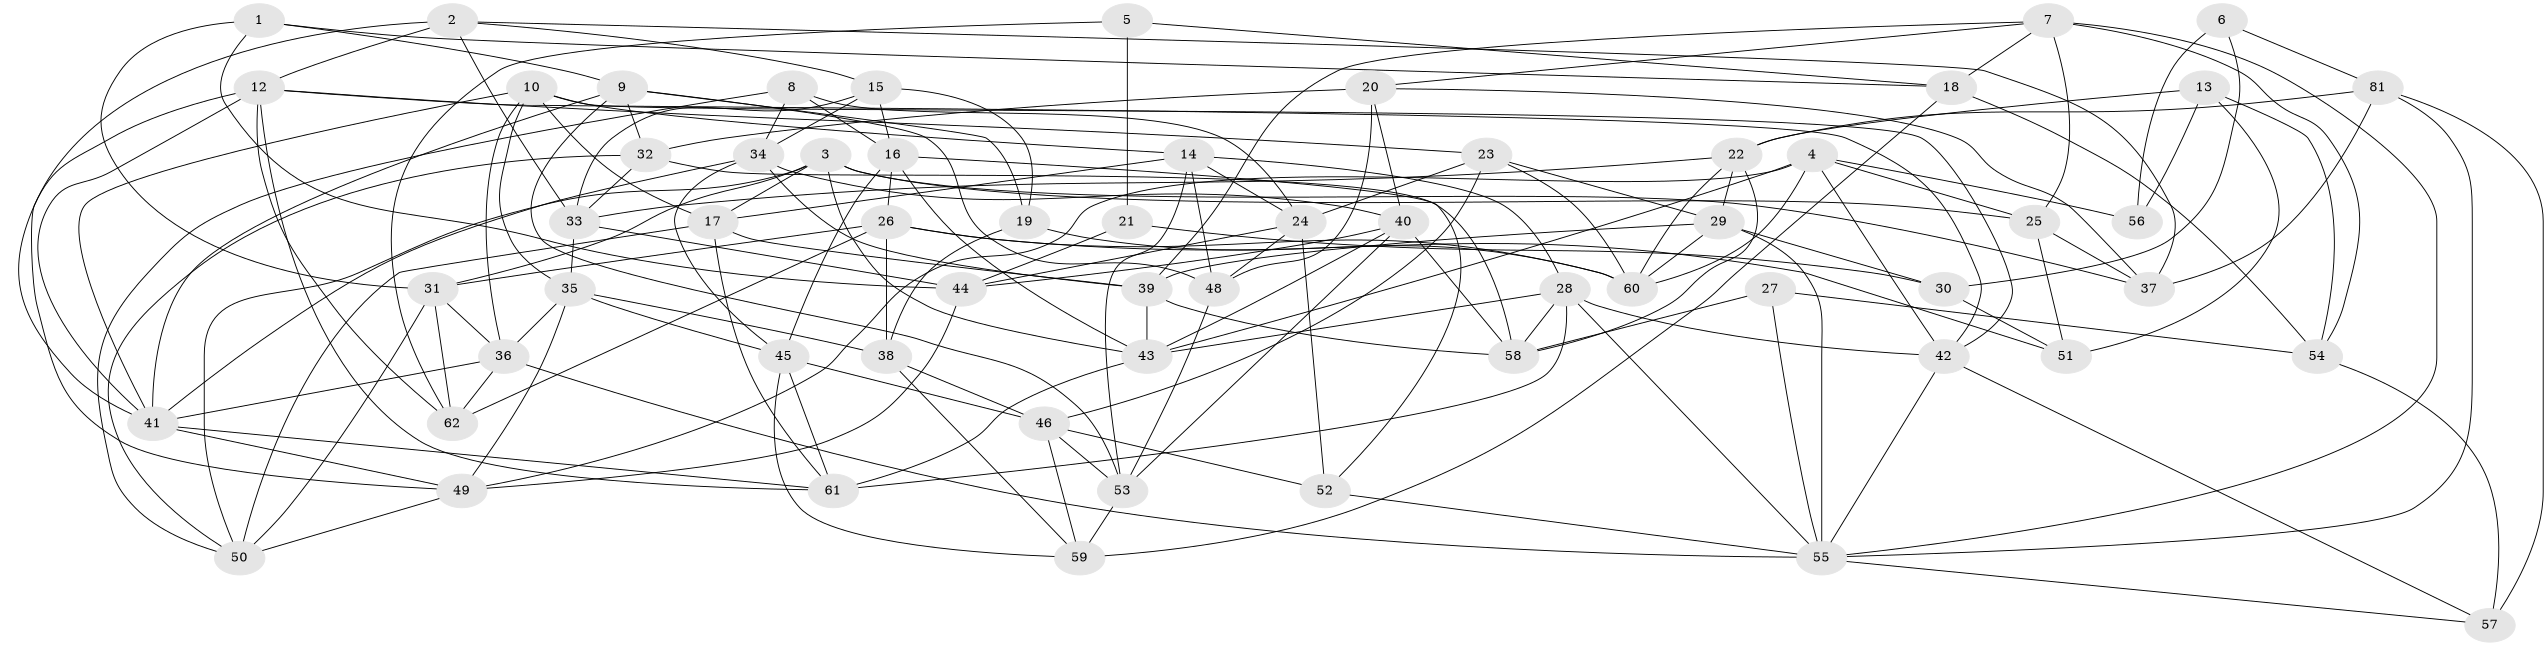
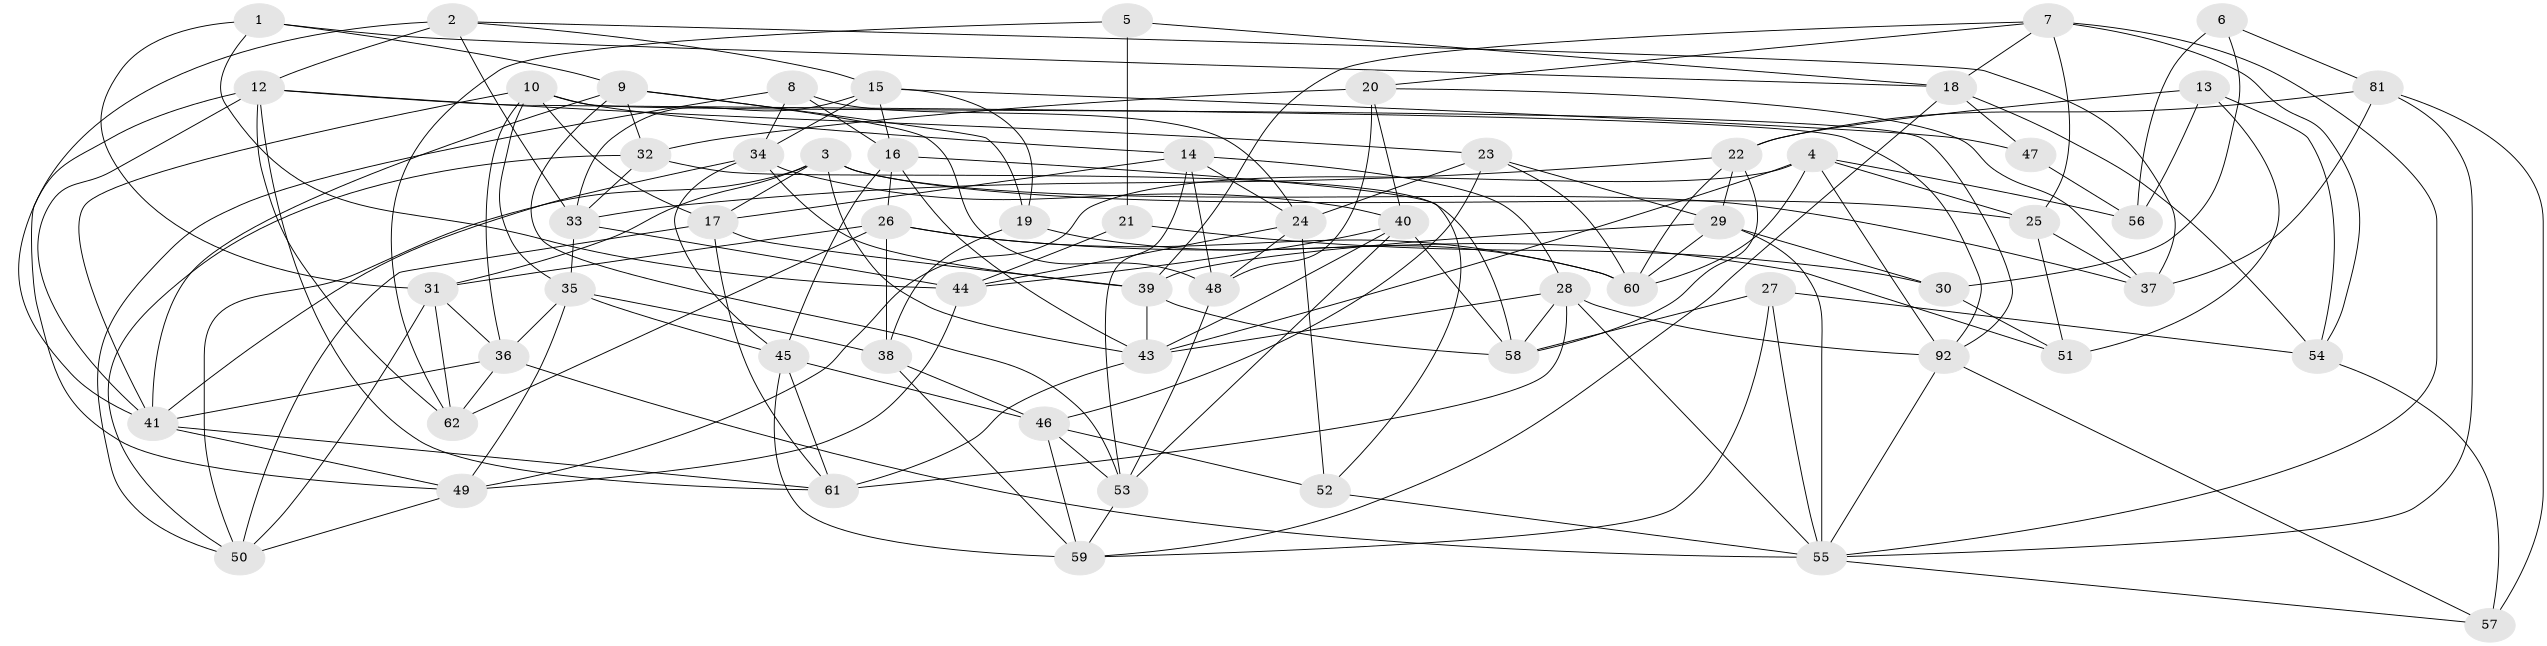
none -> (2031, 155)
(1944, 357) -> (1944, 357)
none -> (1505, 537)
